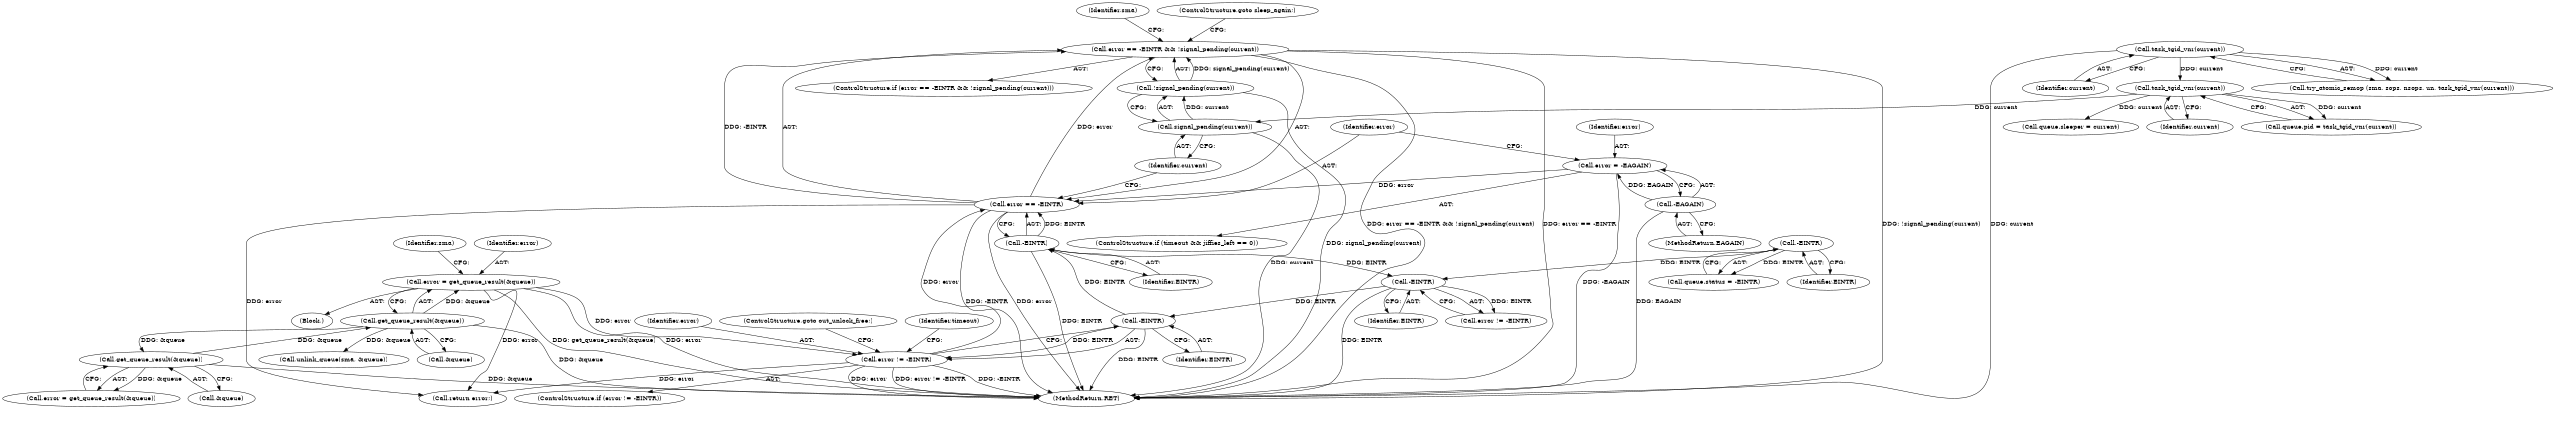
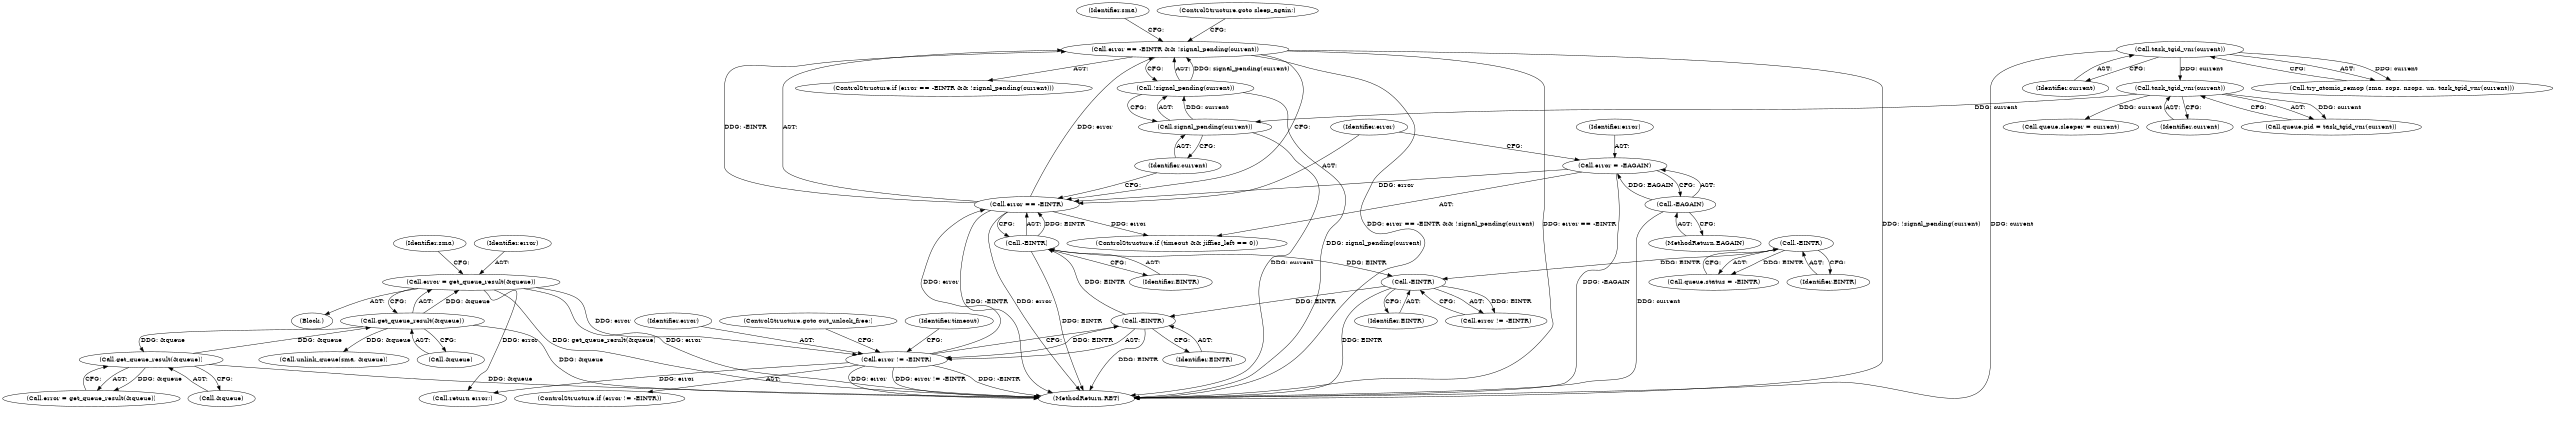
(1303, 127) -> (1303, 127)
(461, 214) -> (1098, 223)
(1659, 302) -> (1659, 302)
